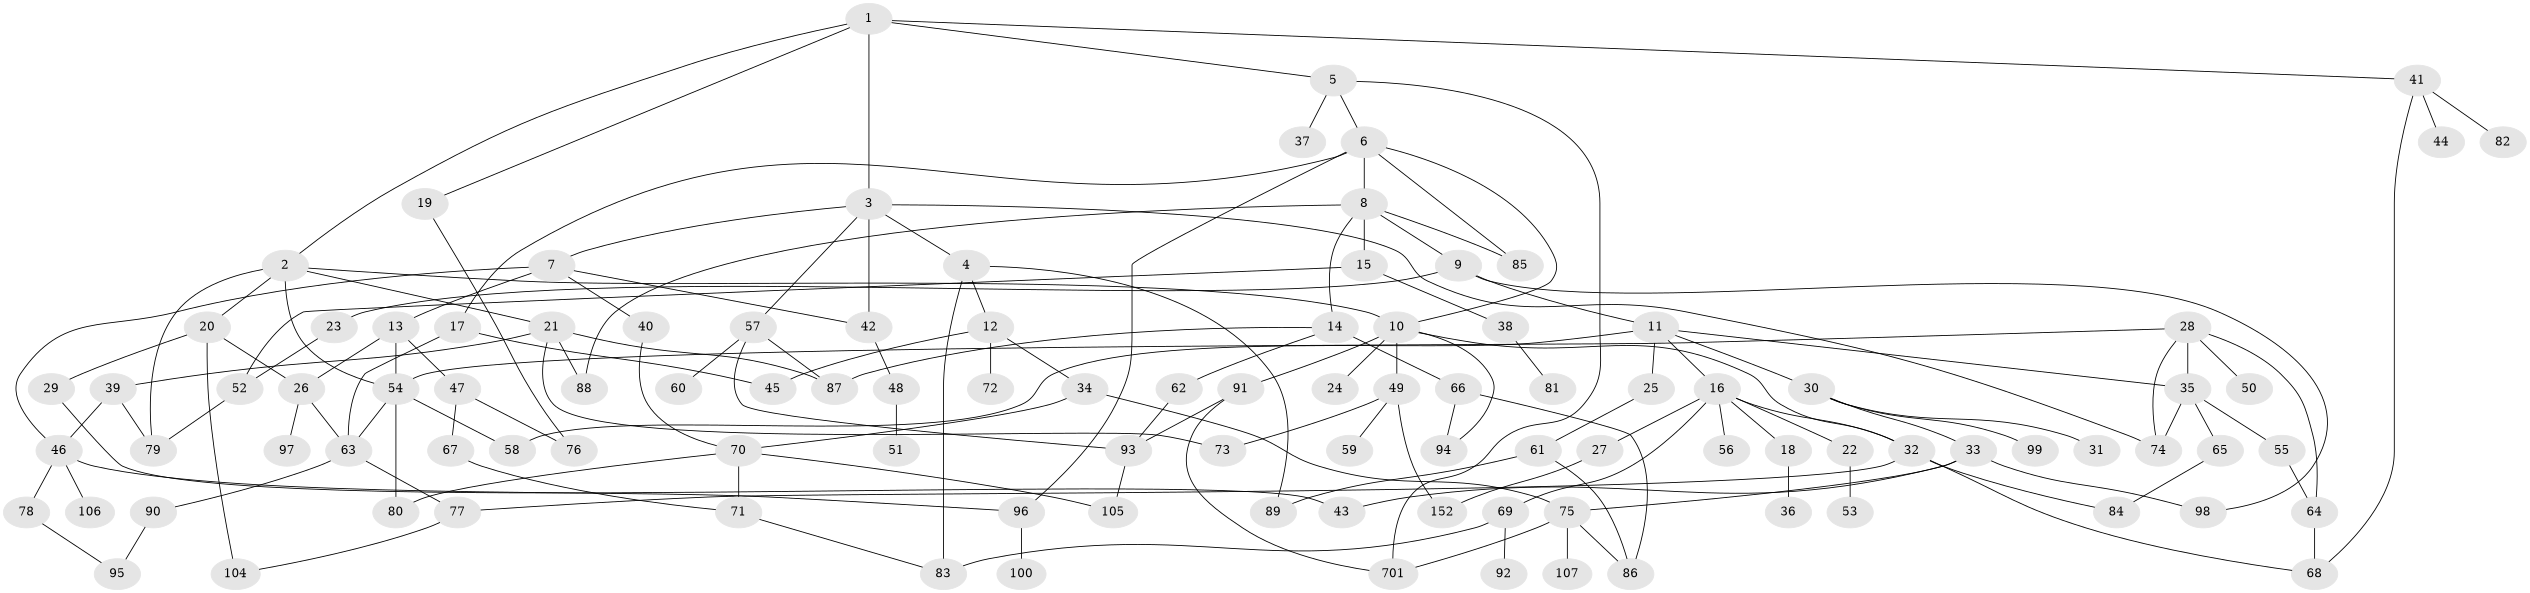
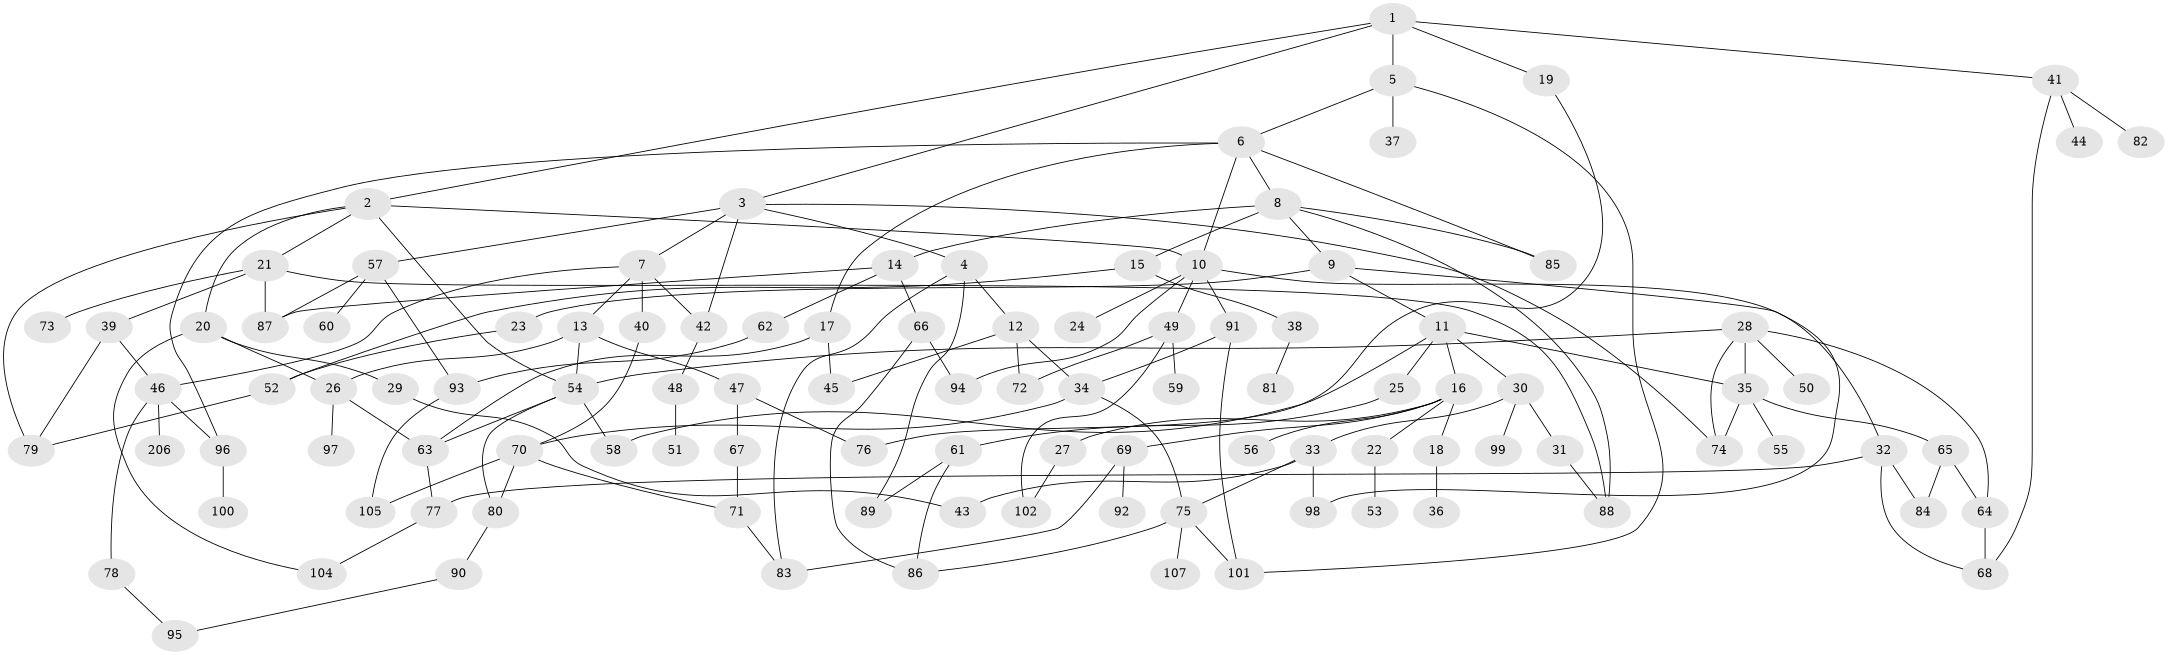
(1787, 414) -> none
(1183, 421) -> (1159, 360)
(1312, 424) -> (1095, 357)
(2296, 477) -> (1965, 482)
none -> (1584, 482)
(242, 490) -> (477, 543)
(90, 512) -> (160, 451)
(1442, 512) -> (1026, 512)
(1393, 574) -> (1240, 574)
